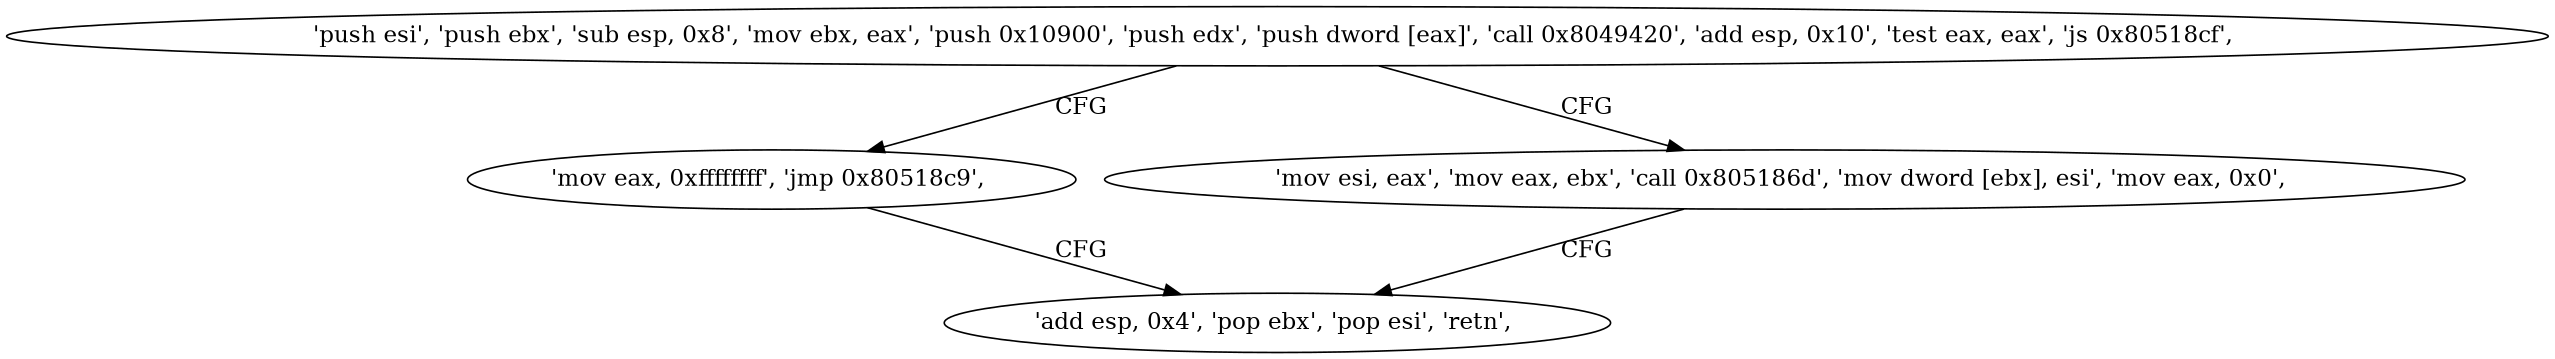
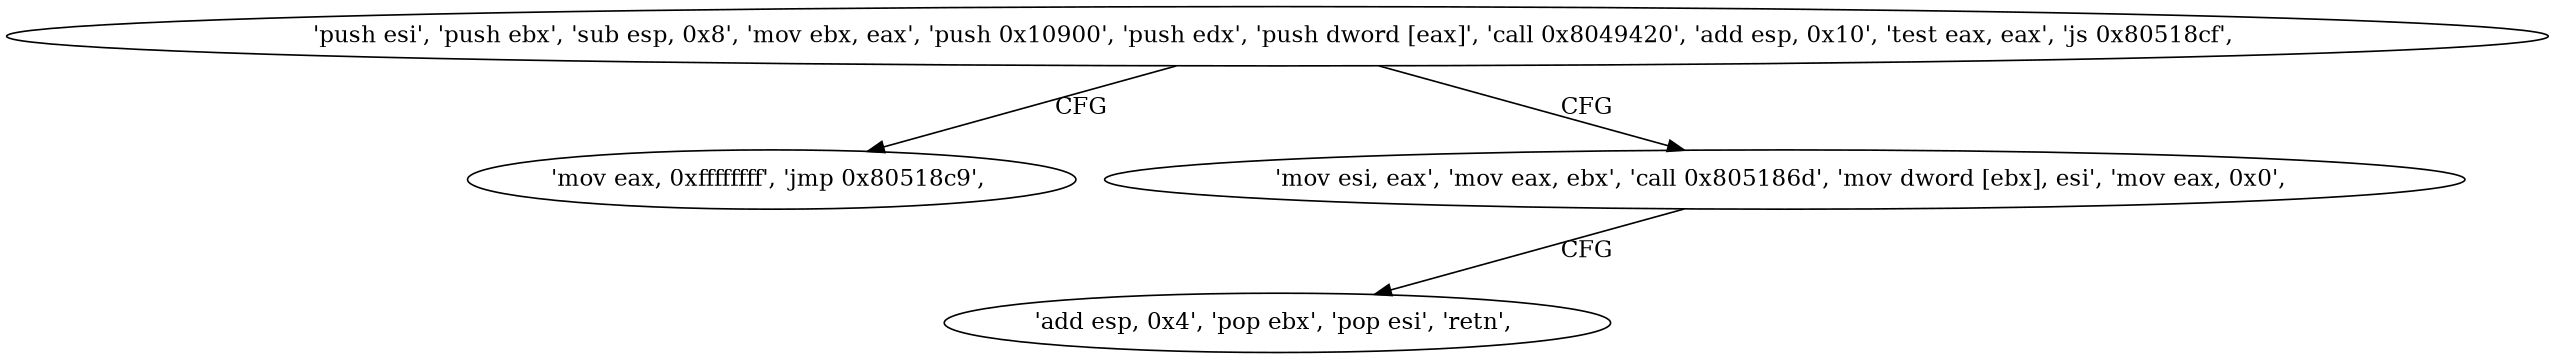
(1016, 249) -> none
